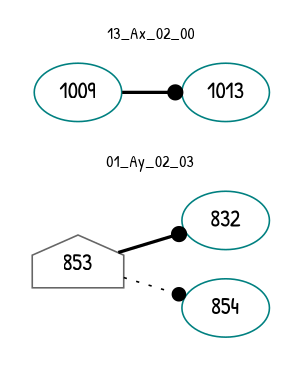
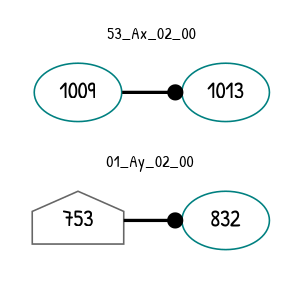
(152, 35) -> (152, 35)
(151, 163) -> (151, 163)
(78, 264) -> (78, 220)
(226, 308) -> none
